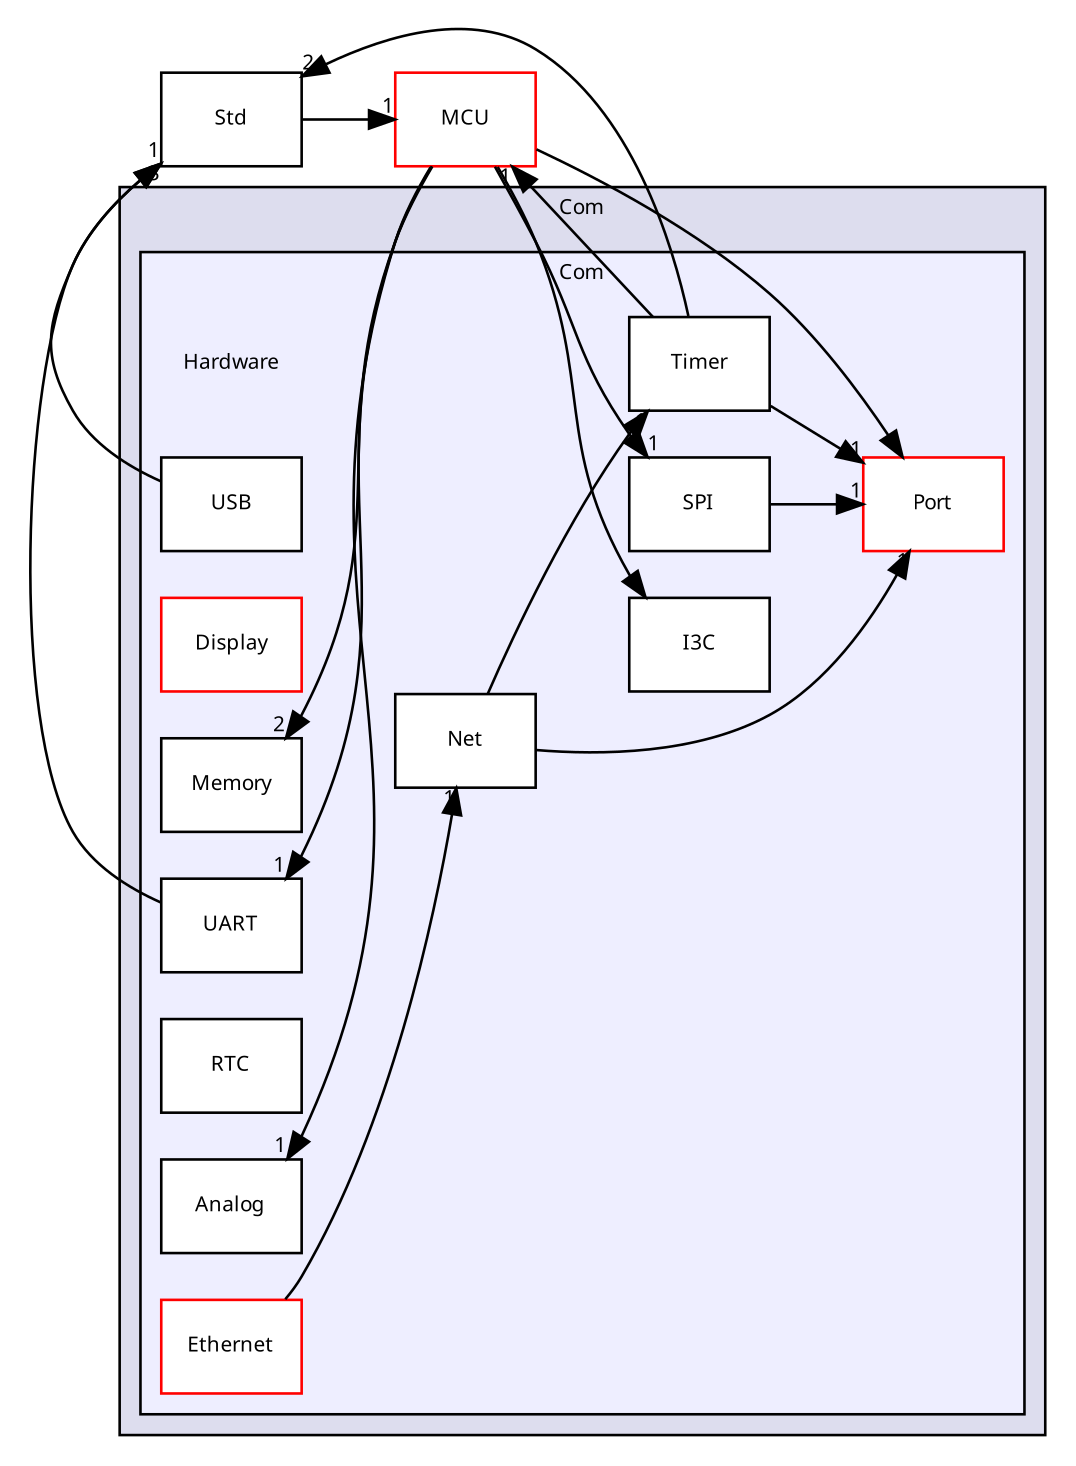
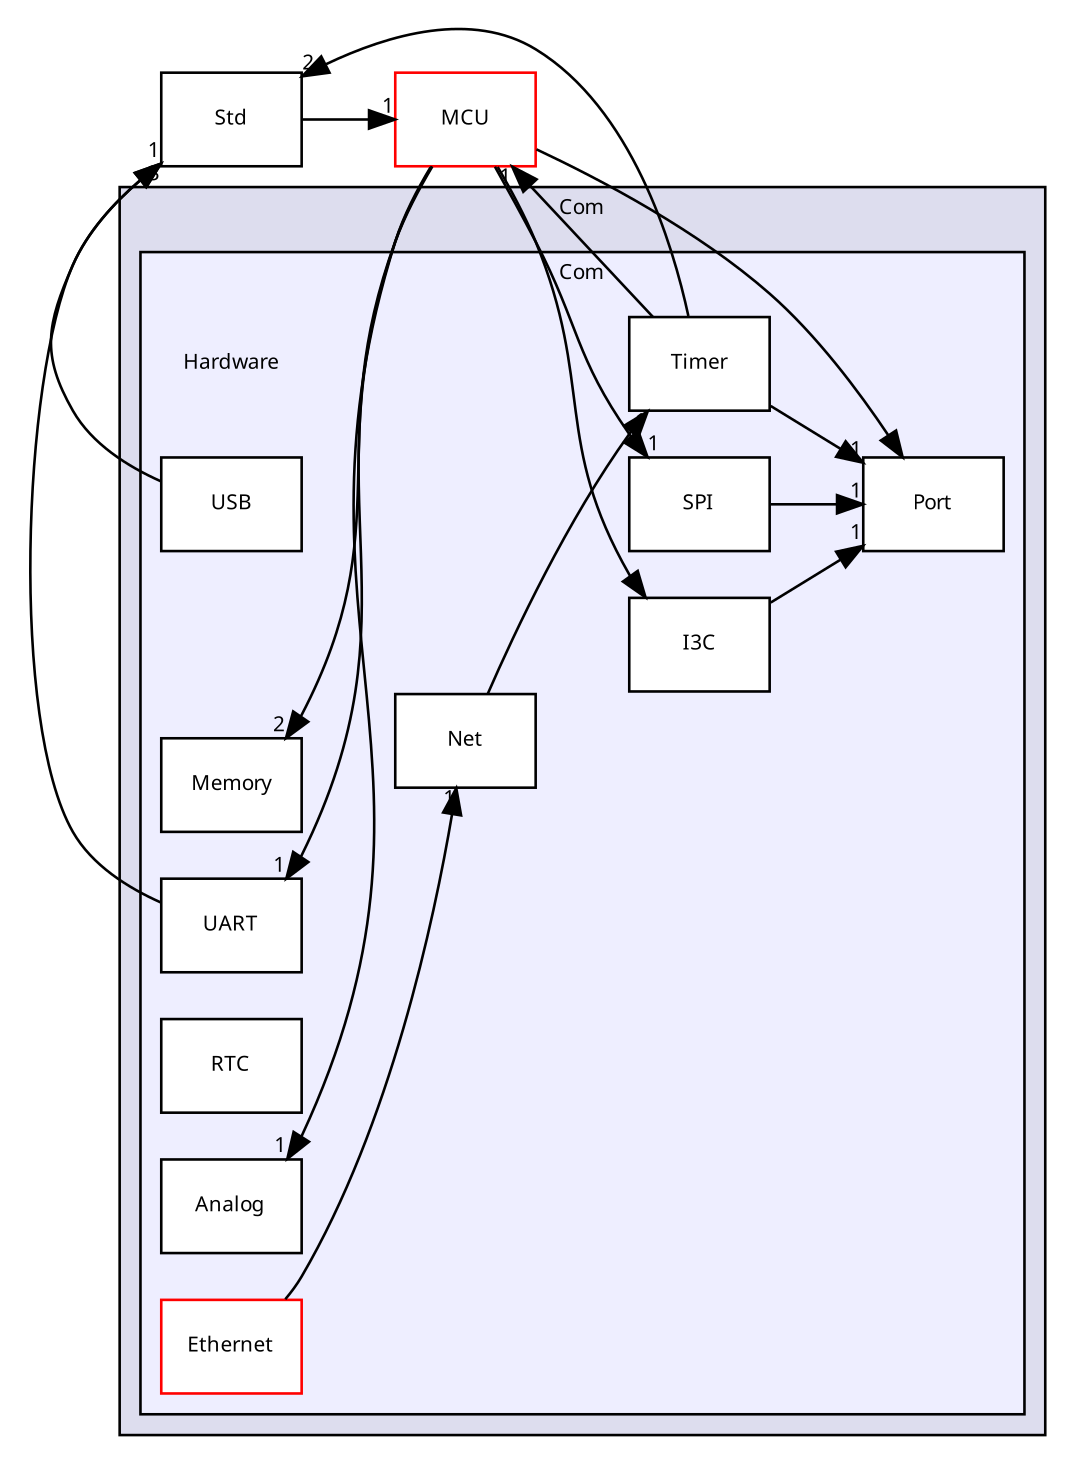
(933, 504) -> (933, 504)
(231, 645) -> none
(748, 725) -> (806, 581)
